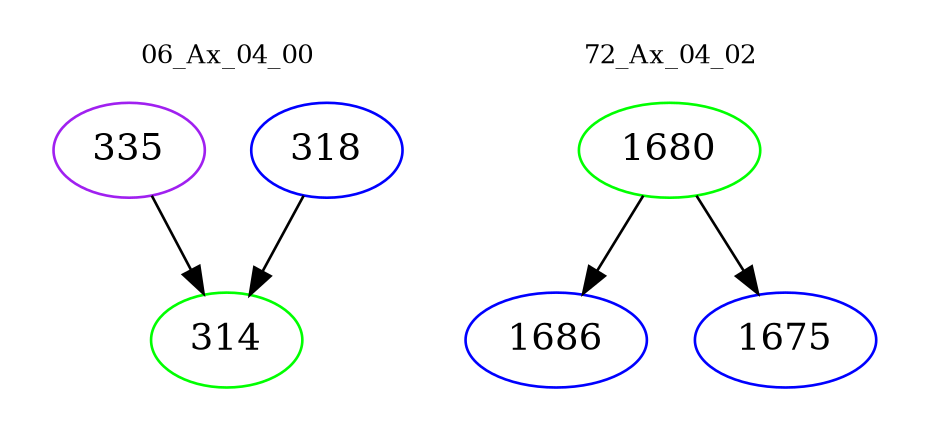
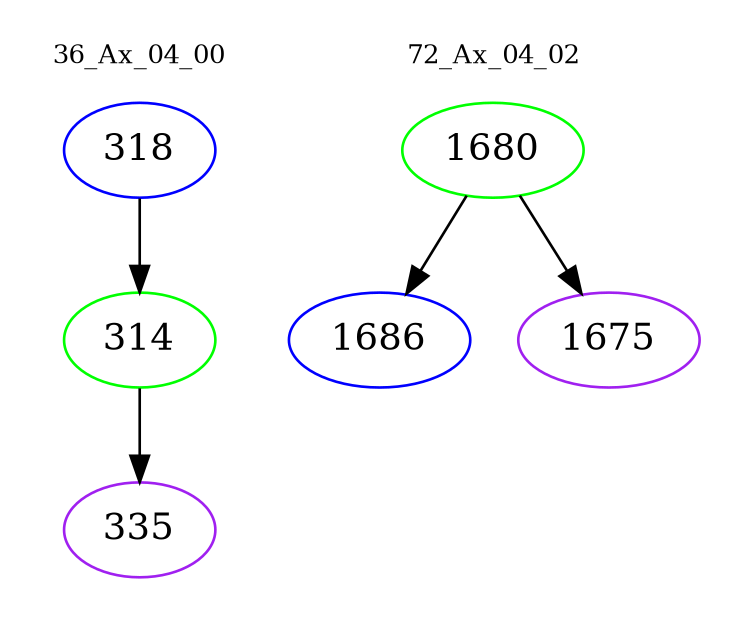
(228, 57) -> (140, 57)
(171, 233) -> (140, 422)
(786, 340) -> (609, 340)
